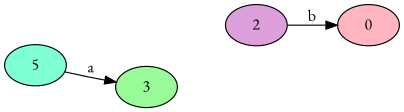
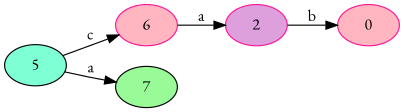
none -> (146, 25)
(256, 25) -> (256, 25)
(369, 25) -> (369, 25)
(146, 87) -> (146, 87)
